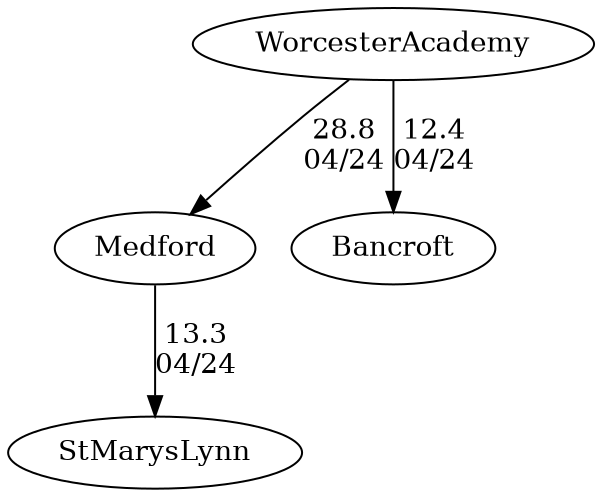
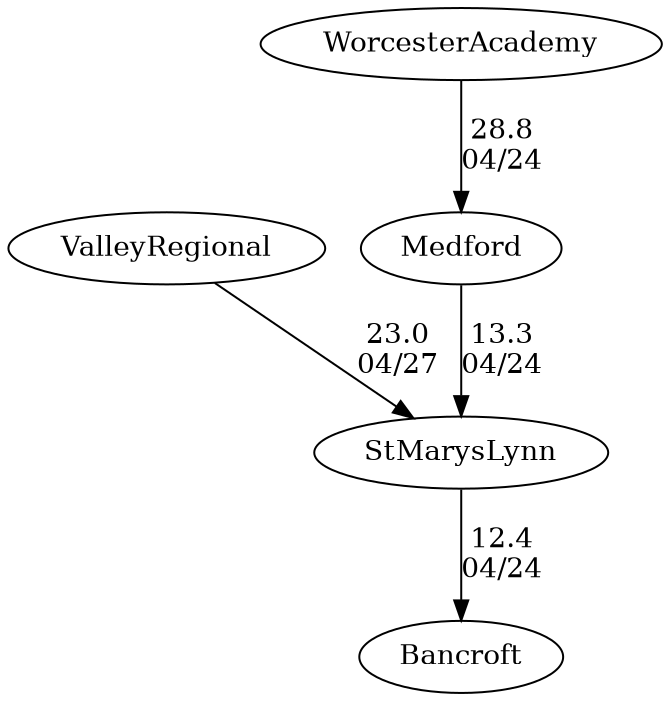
(393, 136) -> (461, 545)
none -> (167, 248)
